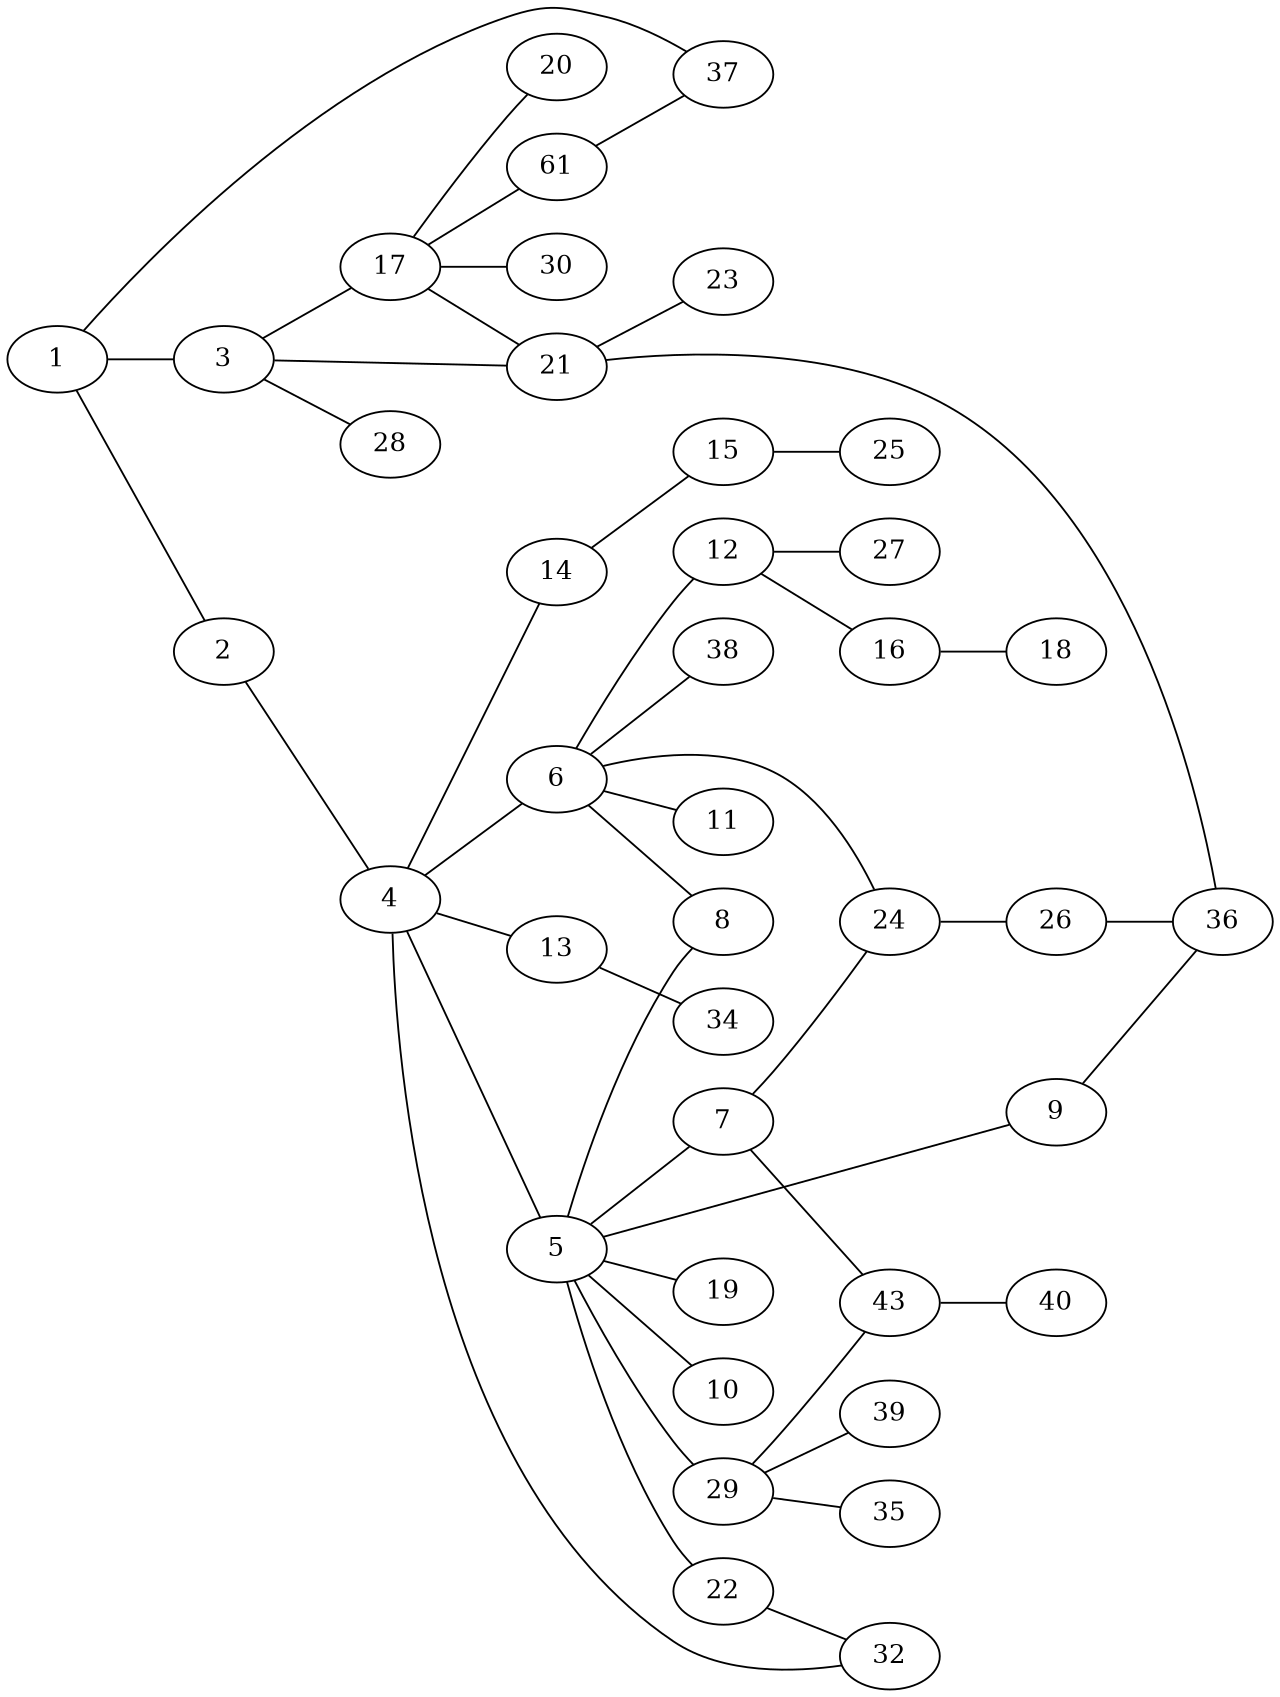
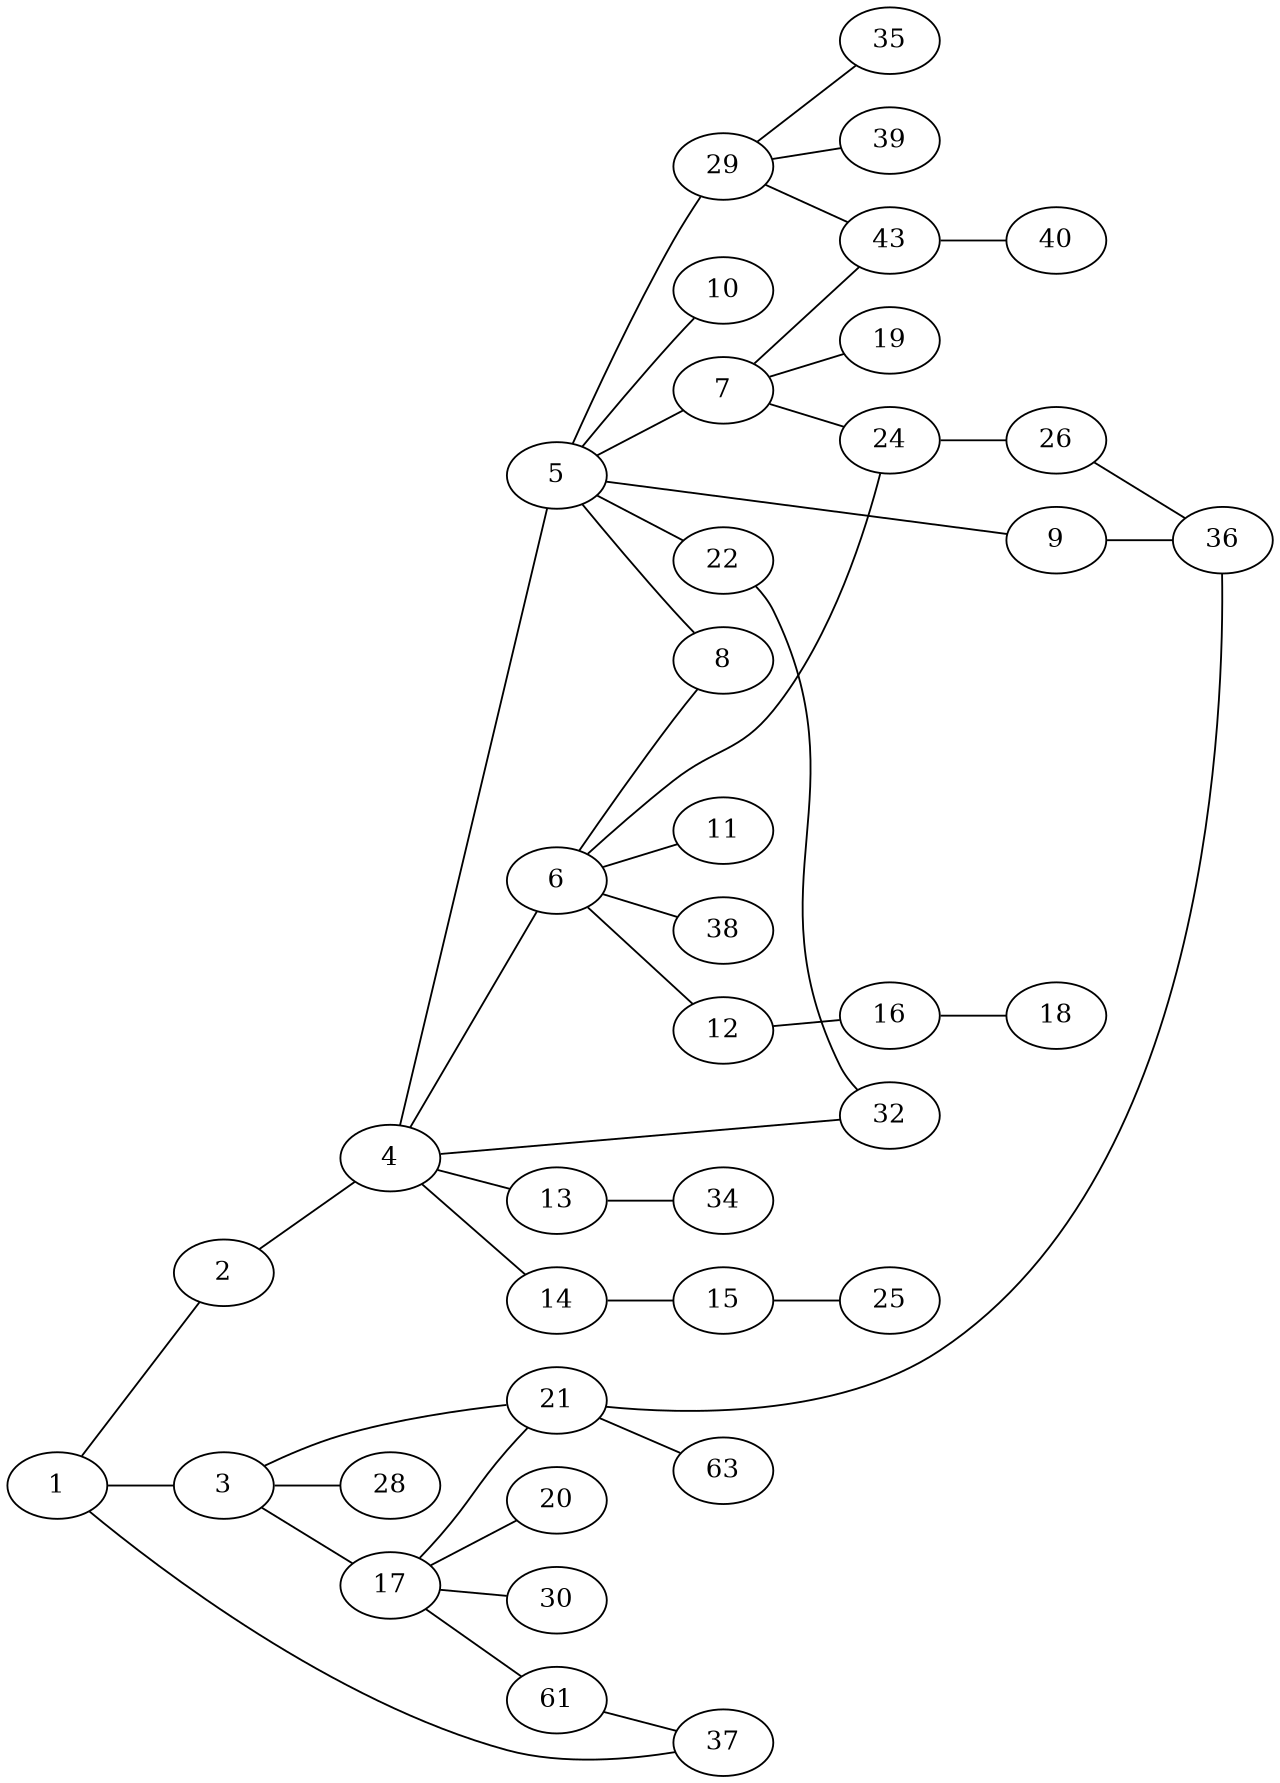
(723, 282) -> (723, 1471)
(890, 552) -> none
(640, 1270) -> (807, 365)
